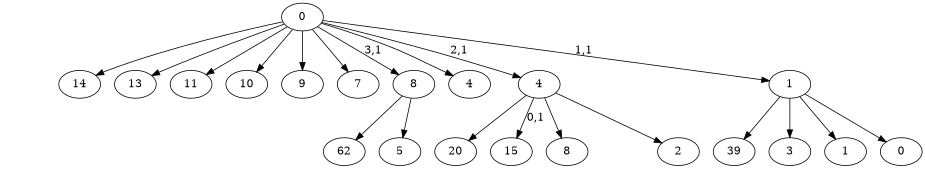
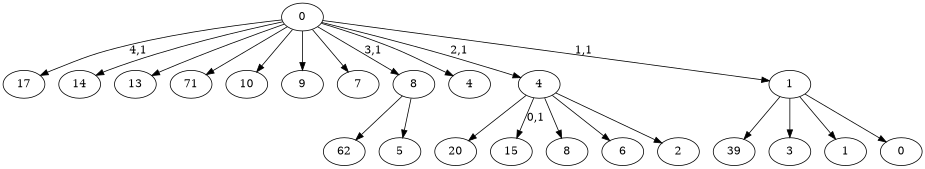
none -> (24, 84)
(191, 84) -> (191, 84)
none -> (623, 152)
